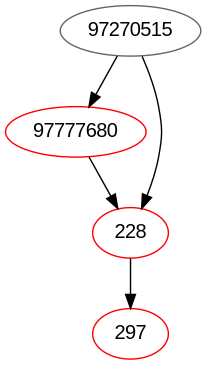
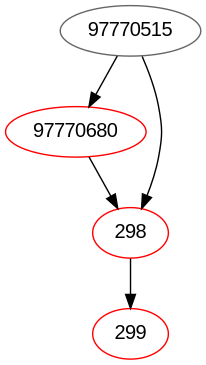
(131, 31) -> (131, 31)
(76, 132) -> (76, 132)
(131, 233) -> (131, 233)
(131, 334) -> (131, 334)
